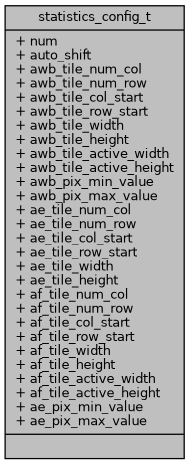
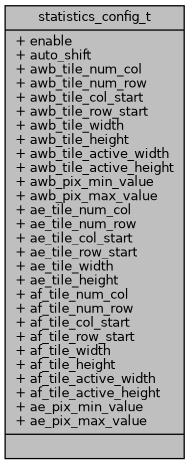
(37, 42) -> (44, 42)
